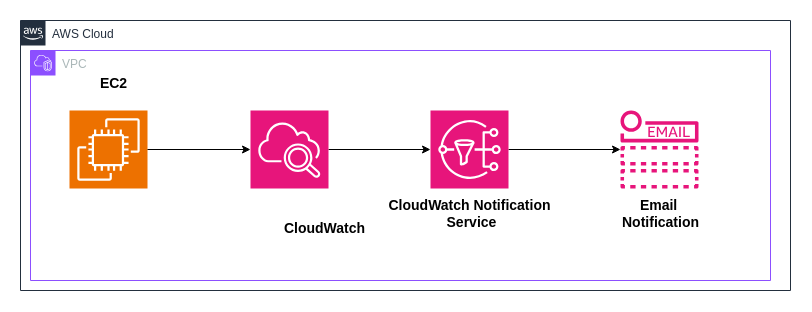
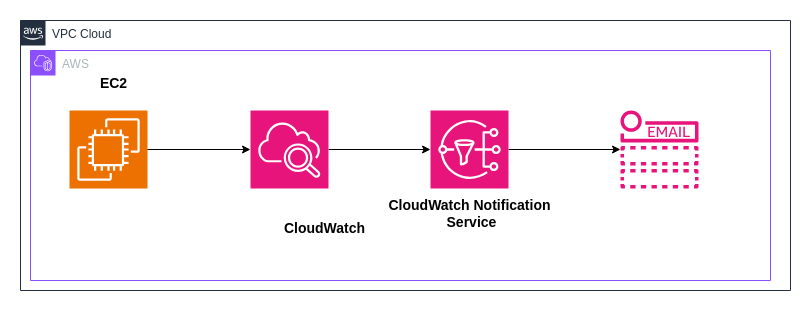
(80, 35) -> (80, 35)
(73, 65) -> (73, 65)
(661, 214) -> none
